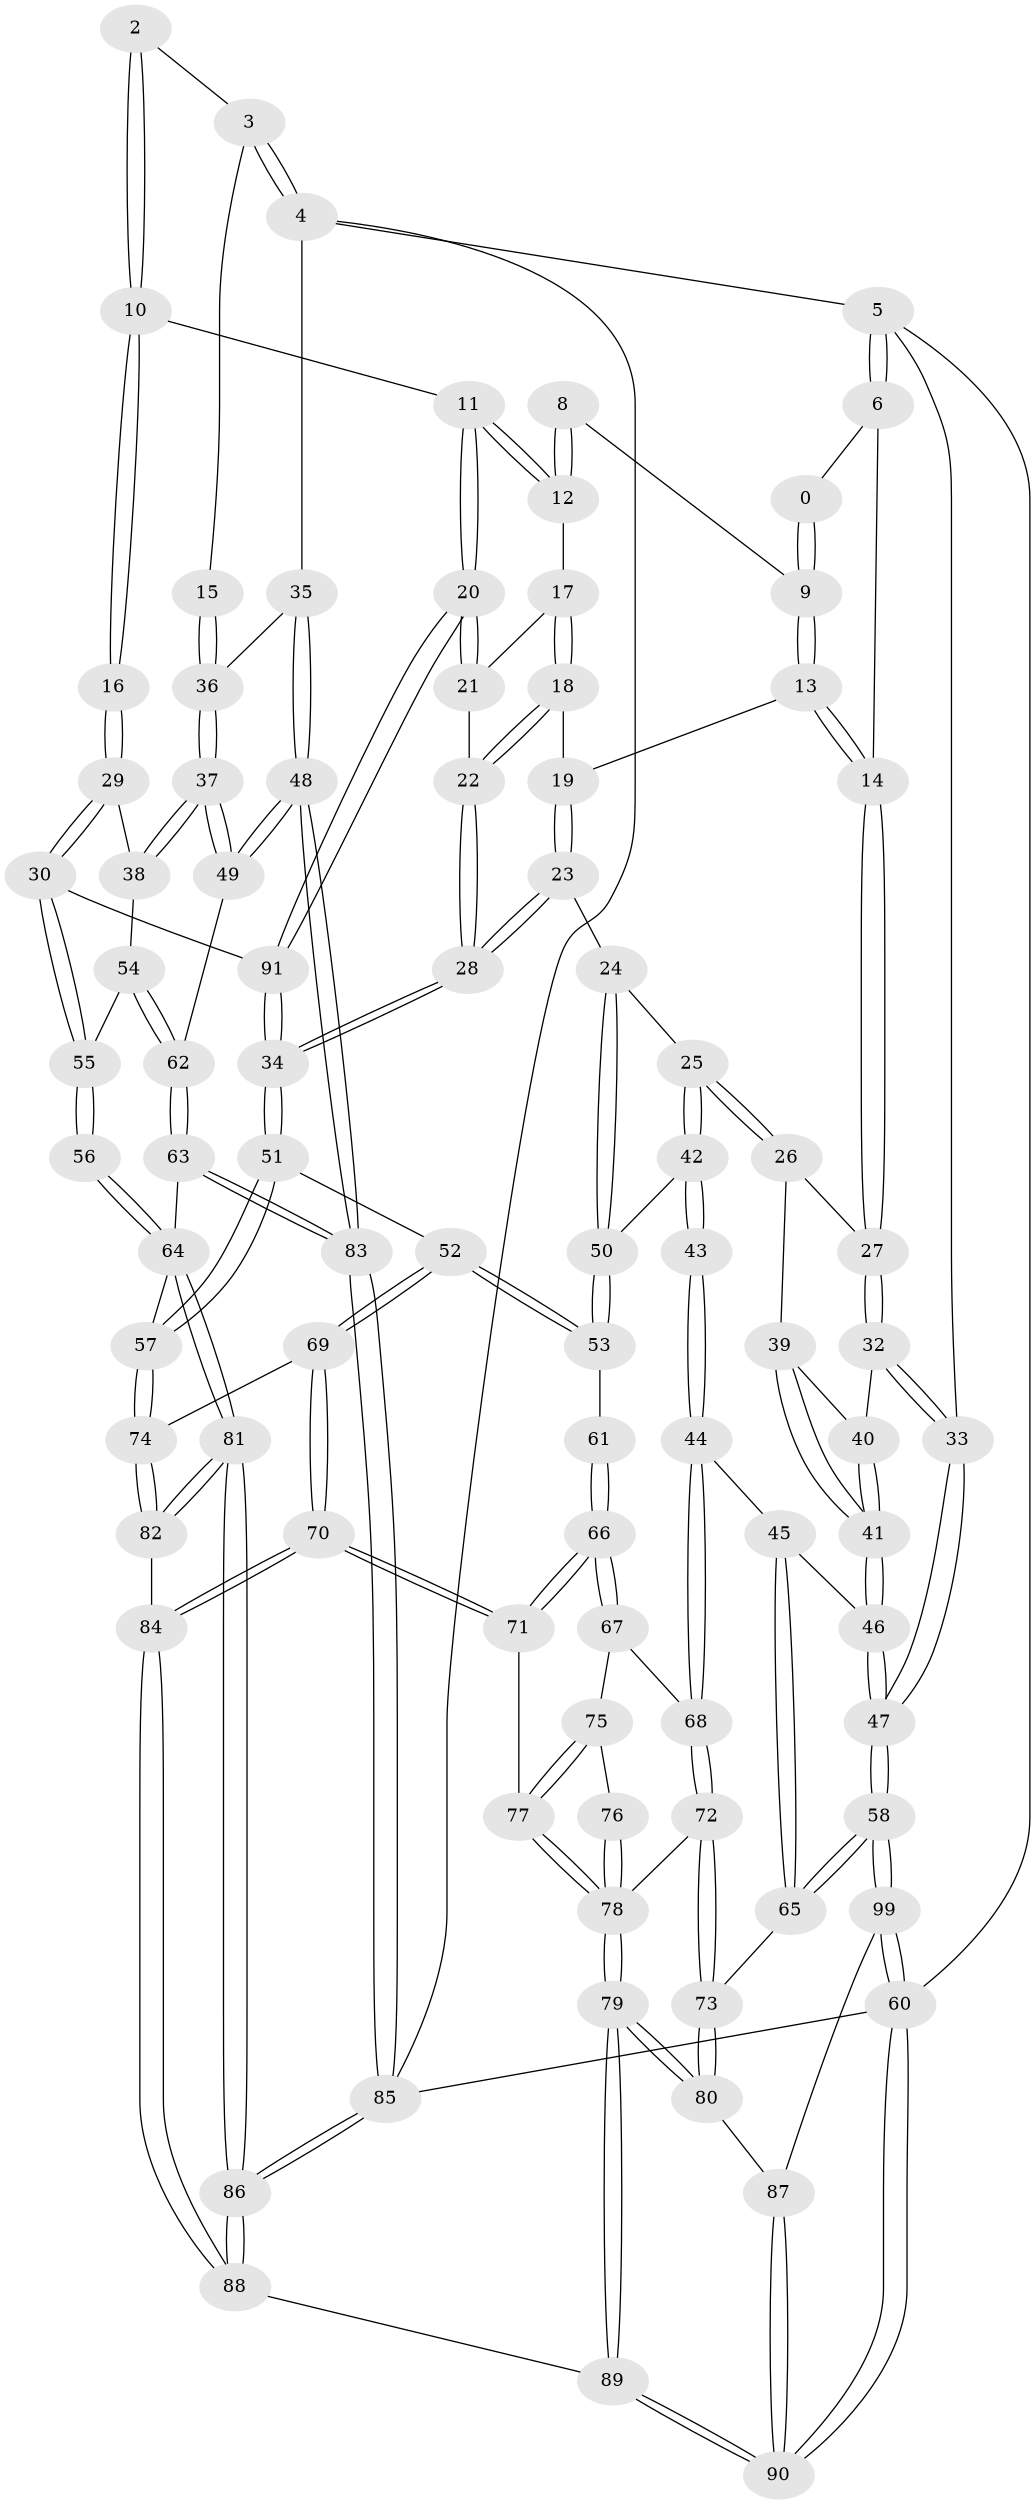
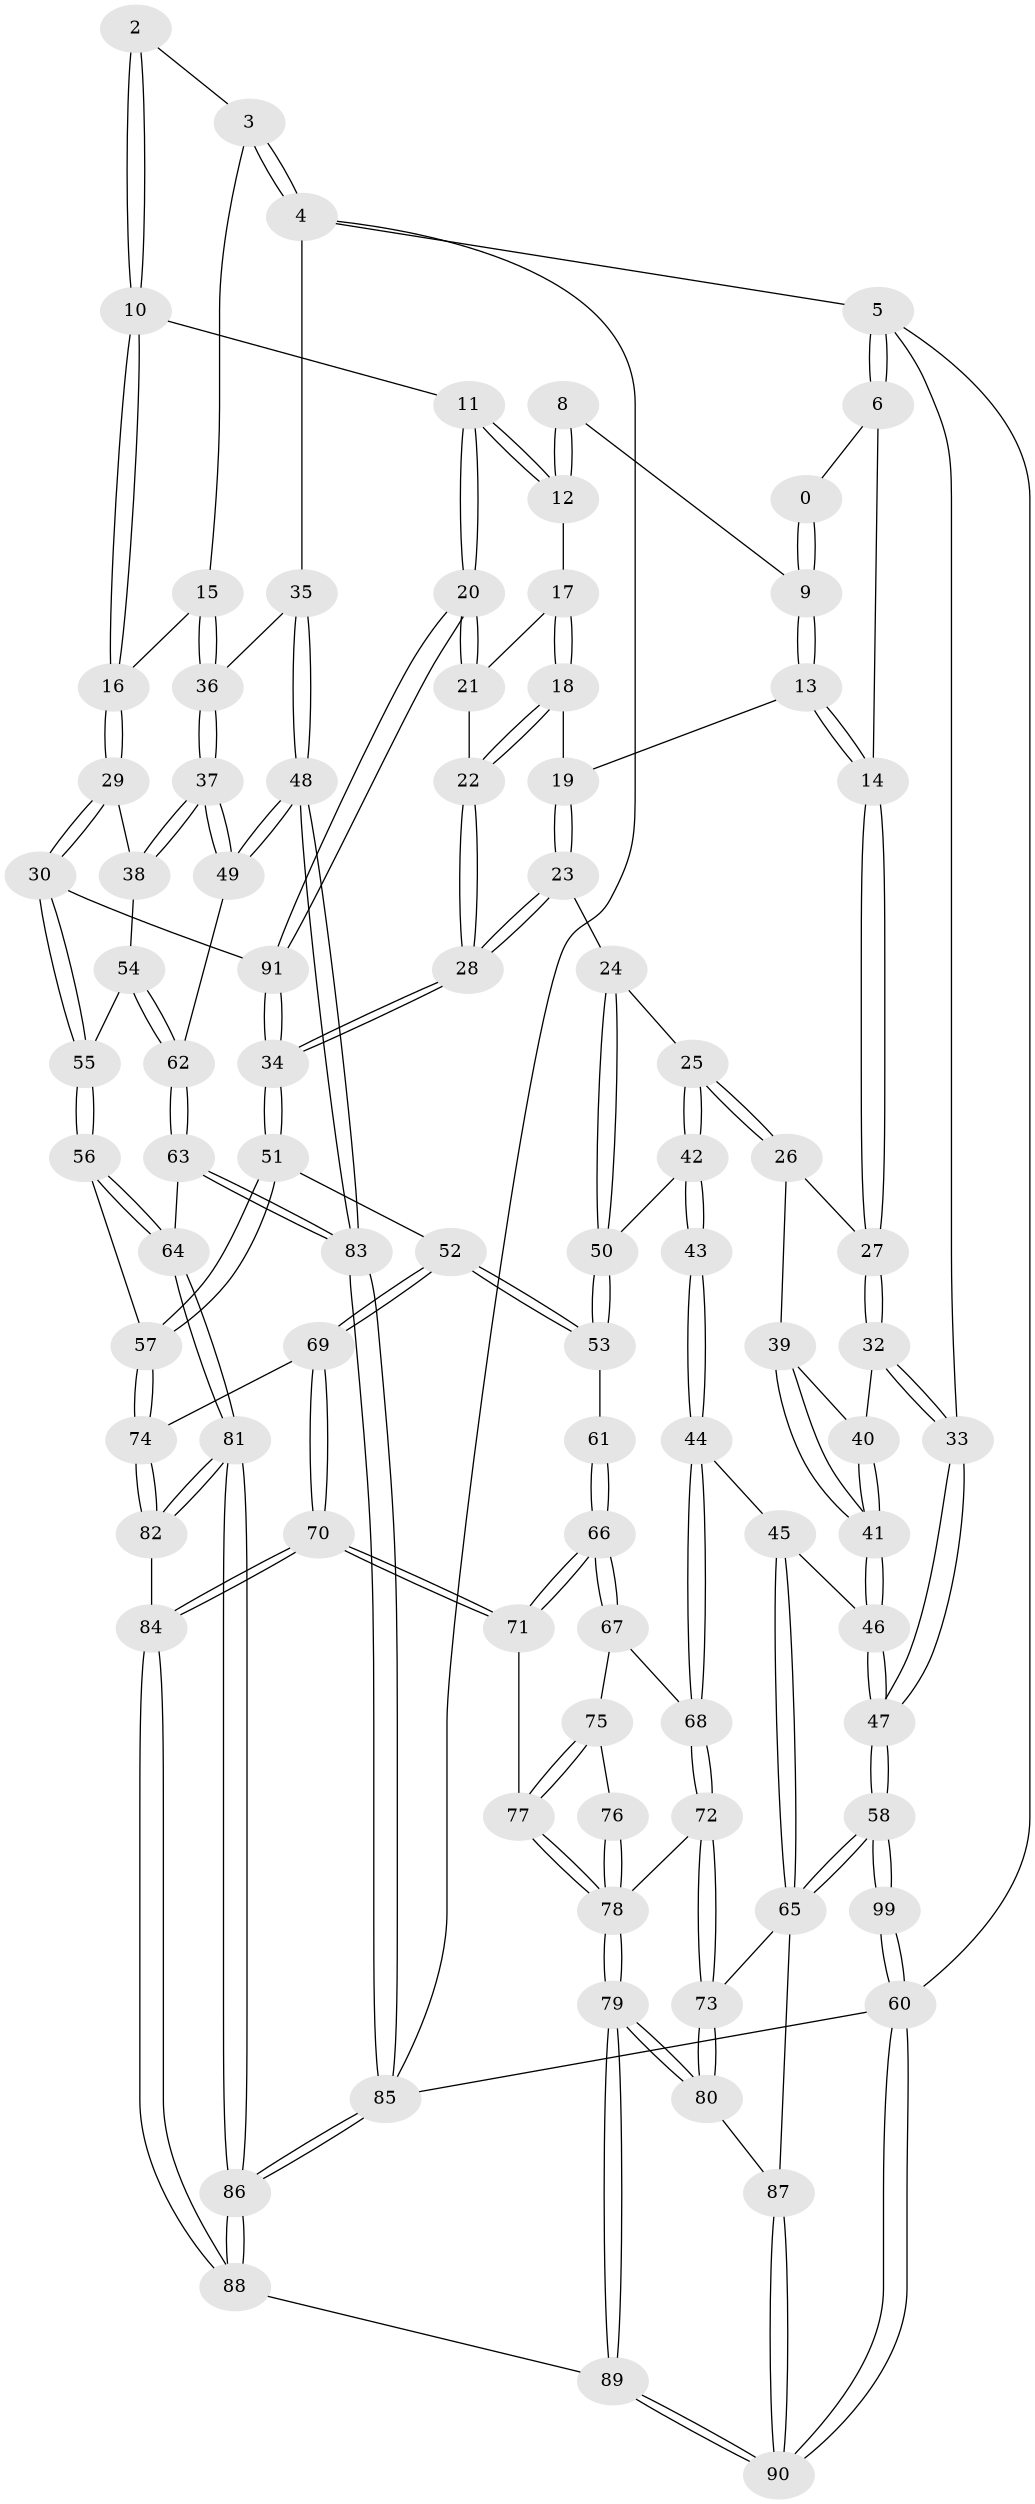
none -> (161, 640)
(160, 1299) -> (116, 1252)
(827, 2050) -> (785, 2052)
